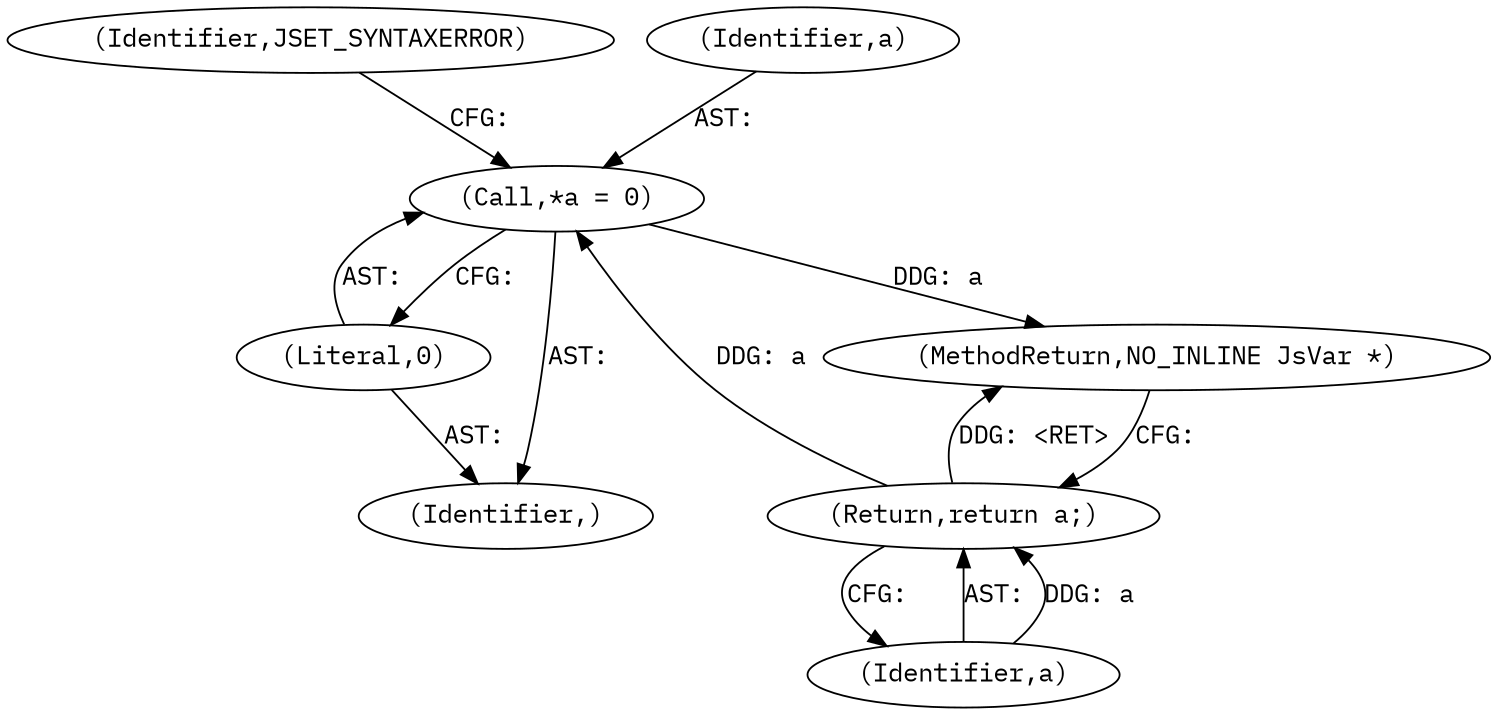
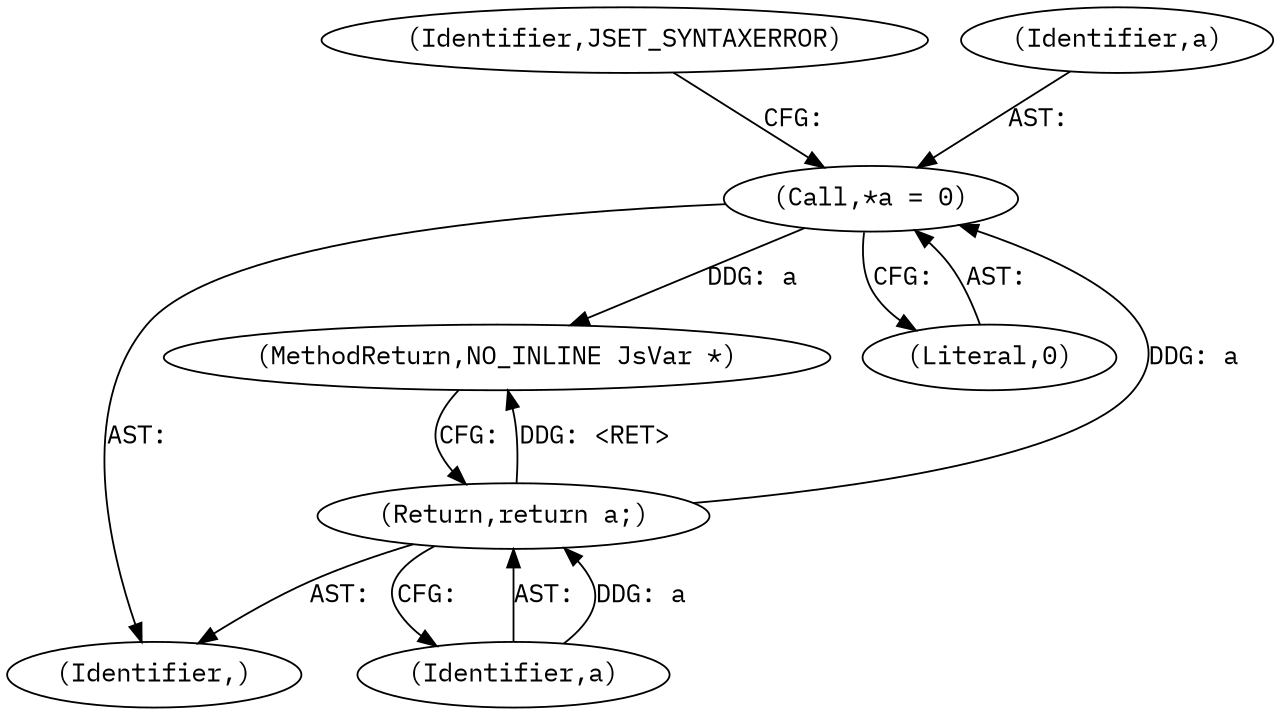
(429, 430) -> (310, 581)
